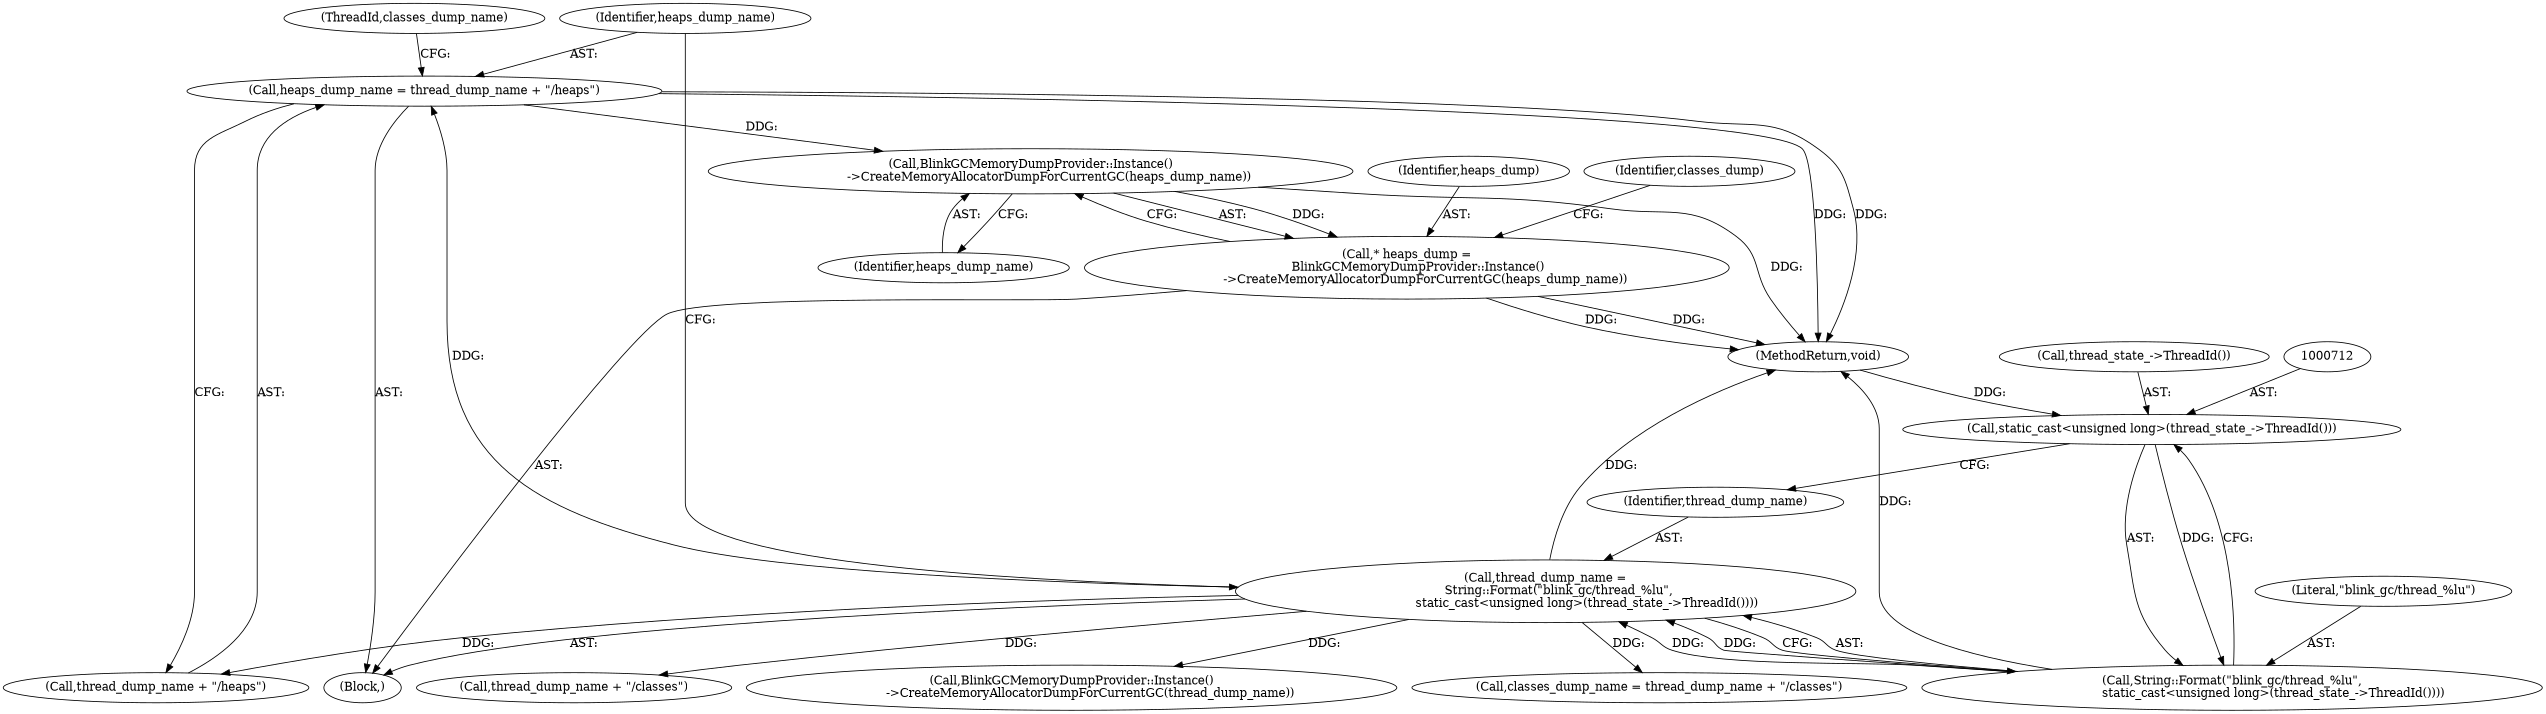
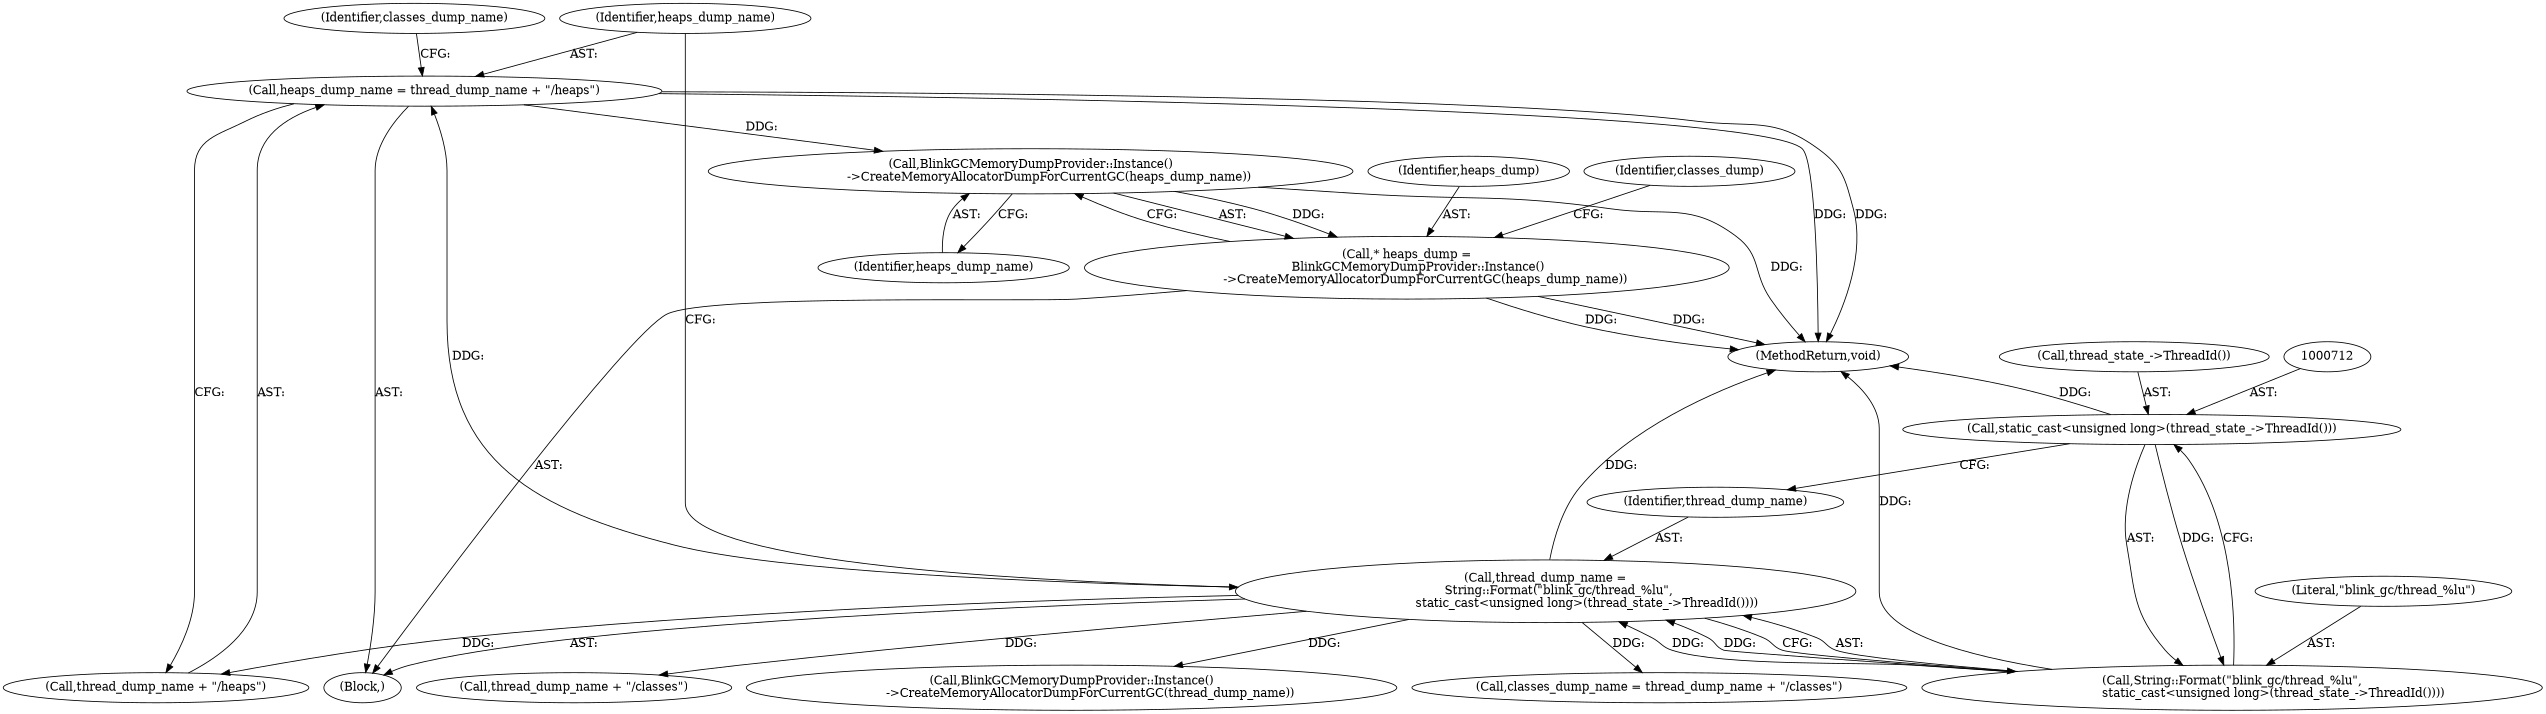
(414, 18) -> (414, 18)
(1956, 395) -> (2006, 385)
